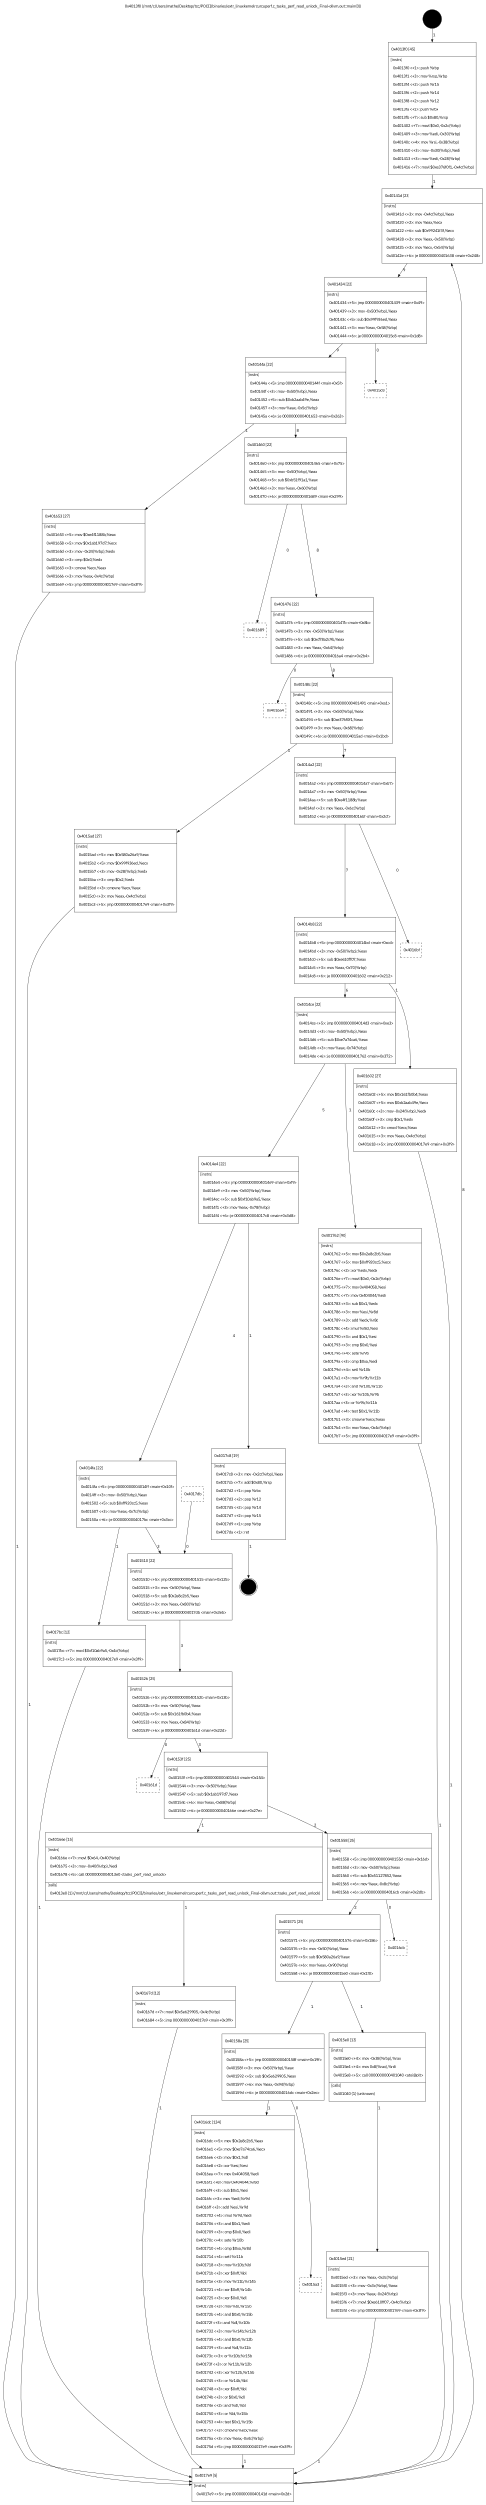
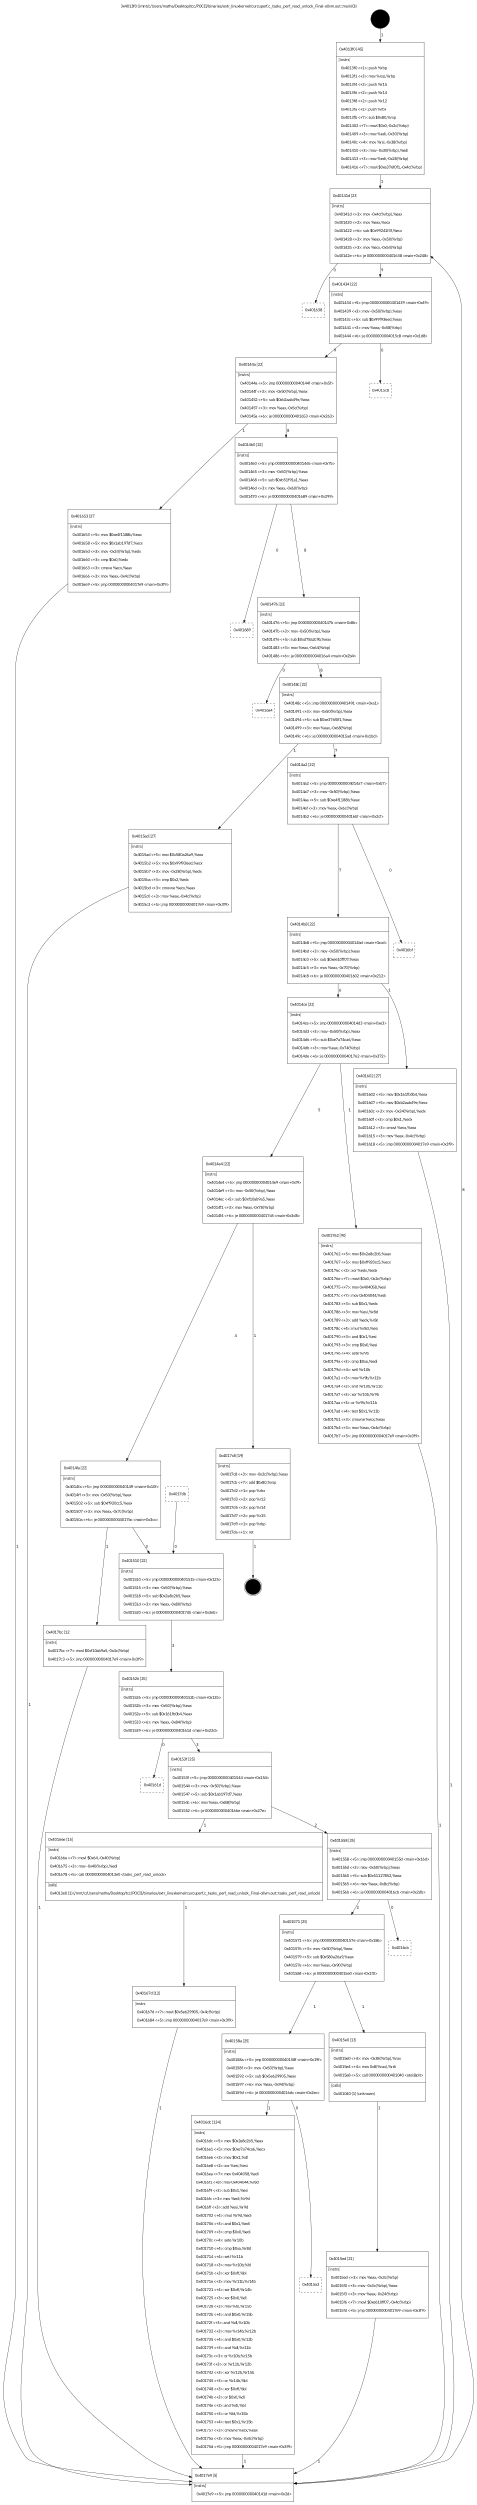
none -> (313, 310)
